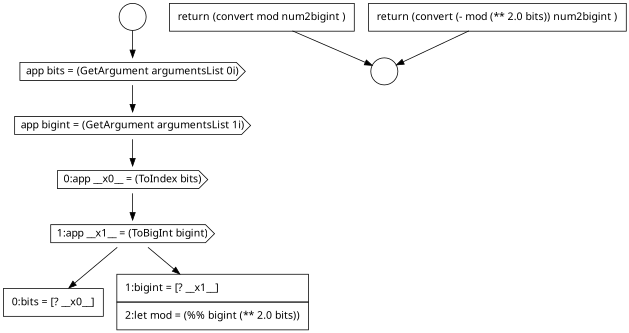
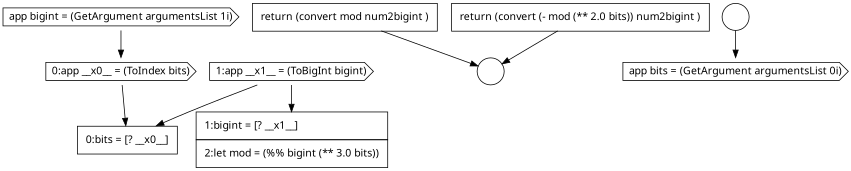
(133, 95) -> none
(133, 203) -> (124, 101)
(213, 316) -> (292, 153)
